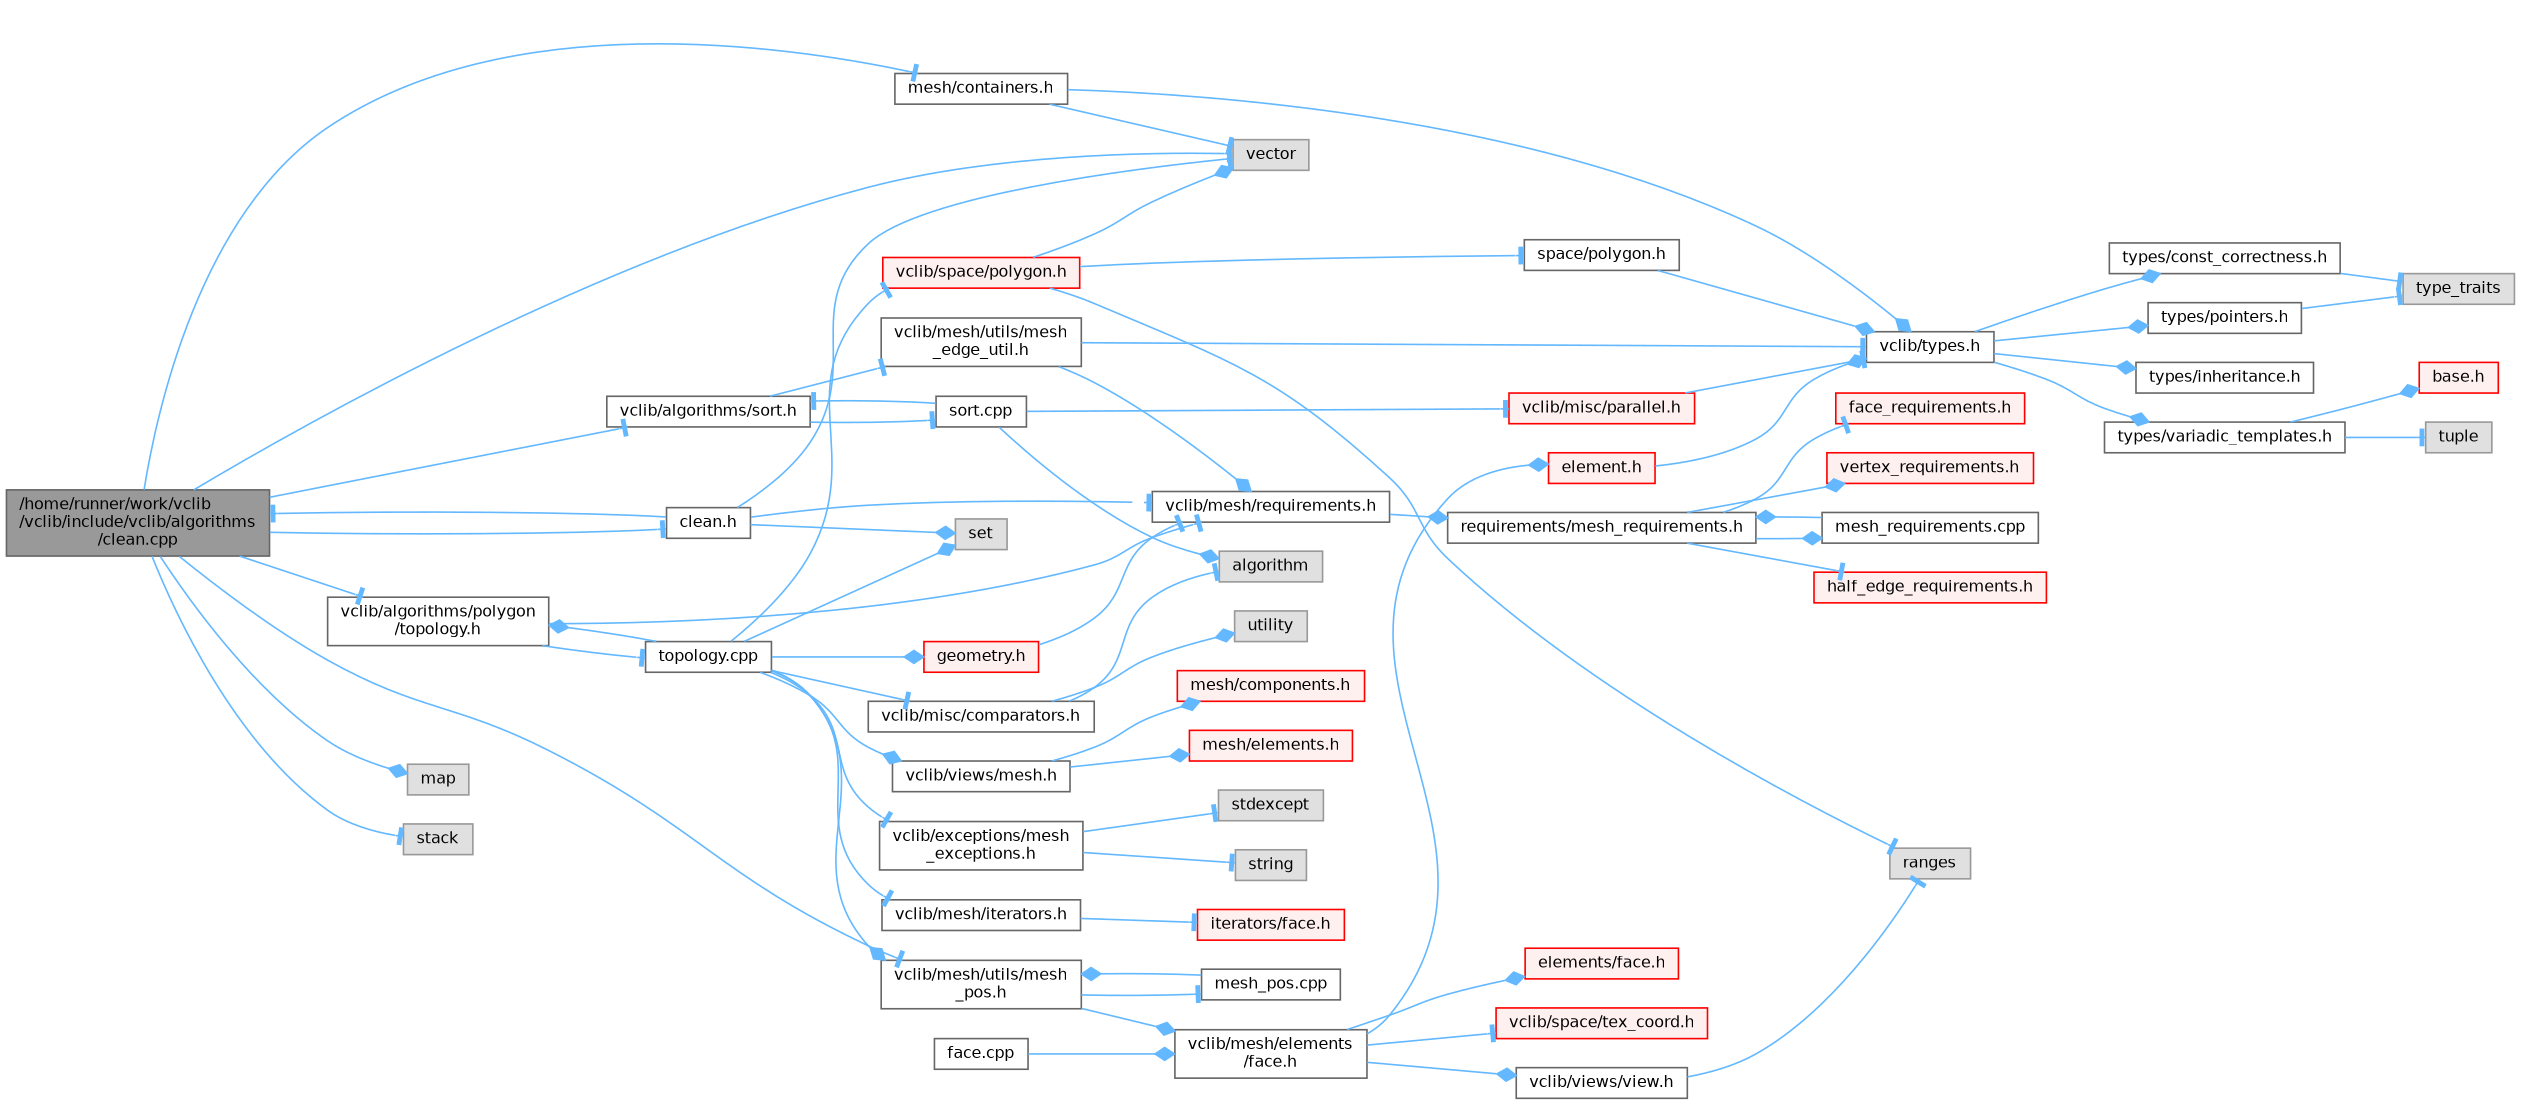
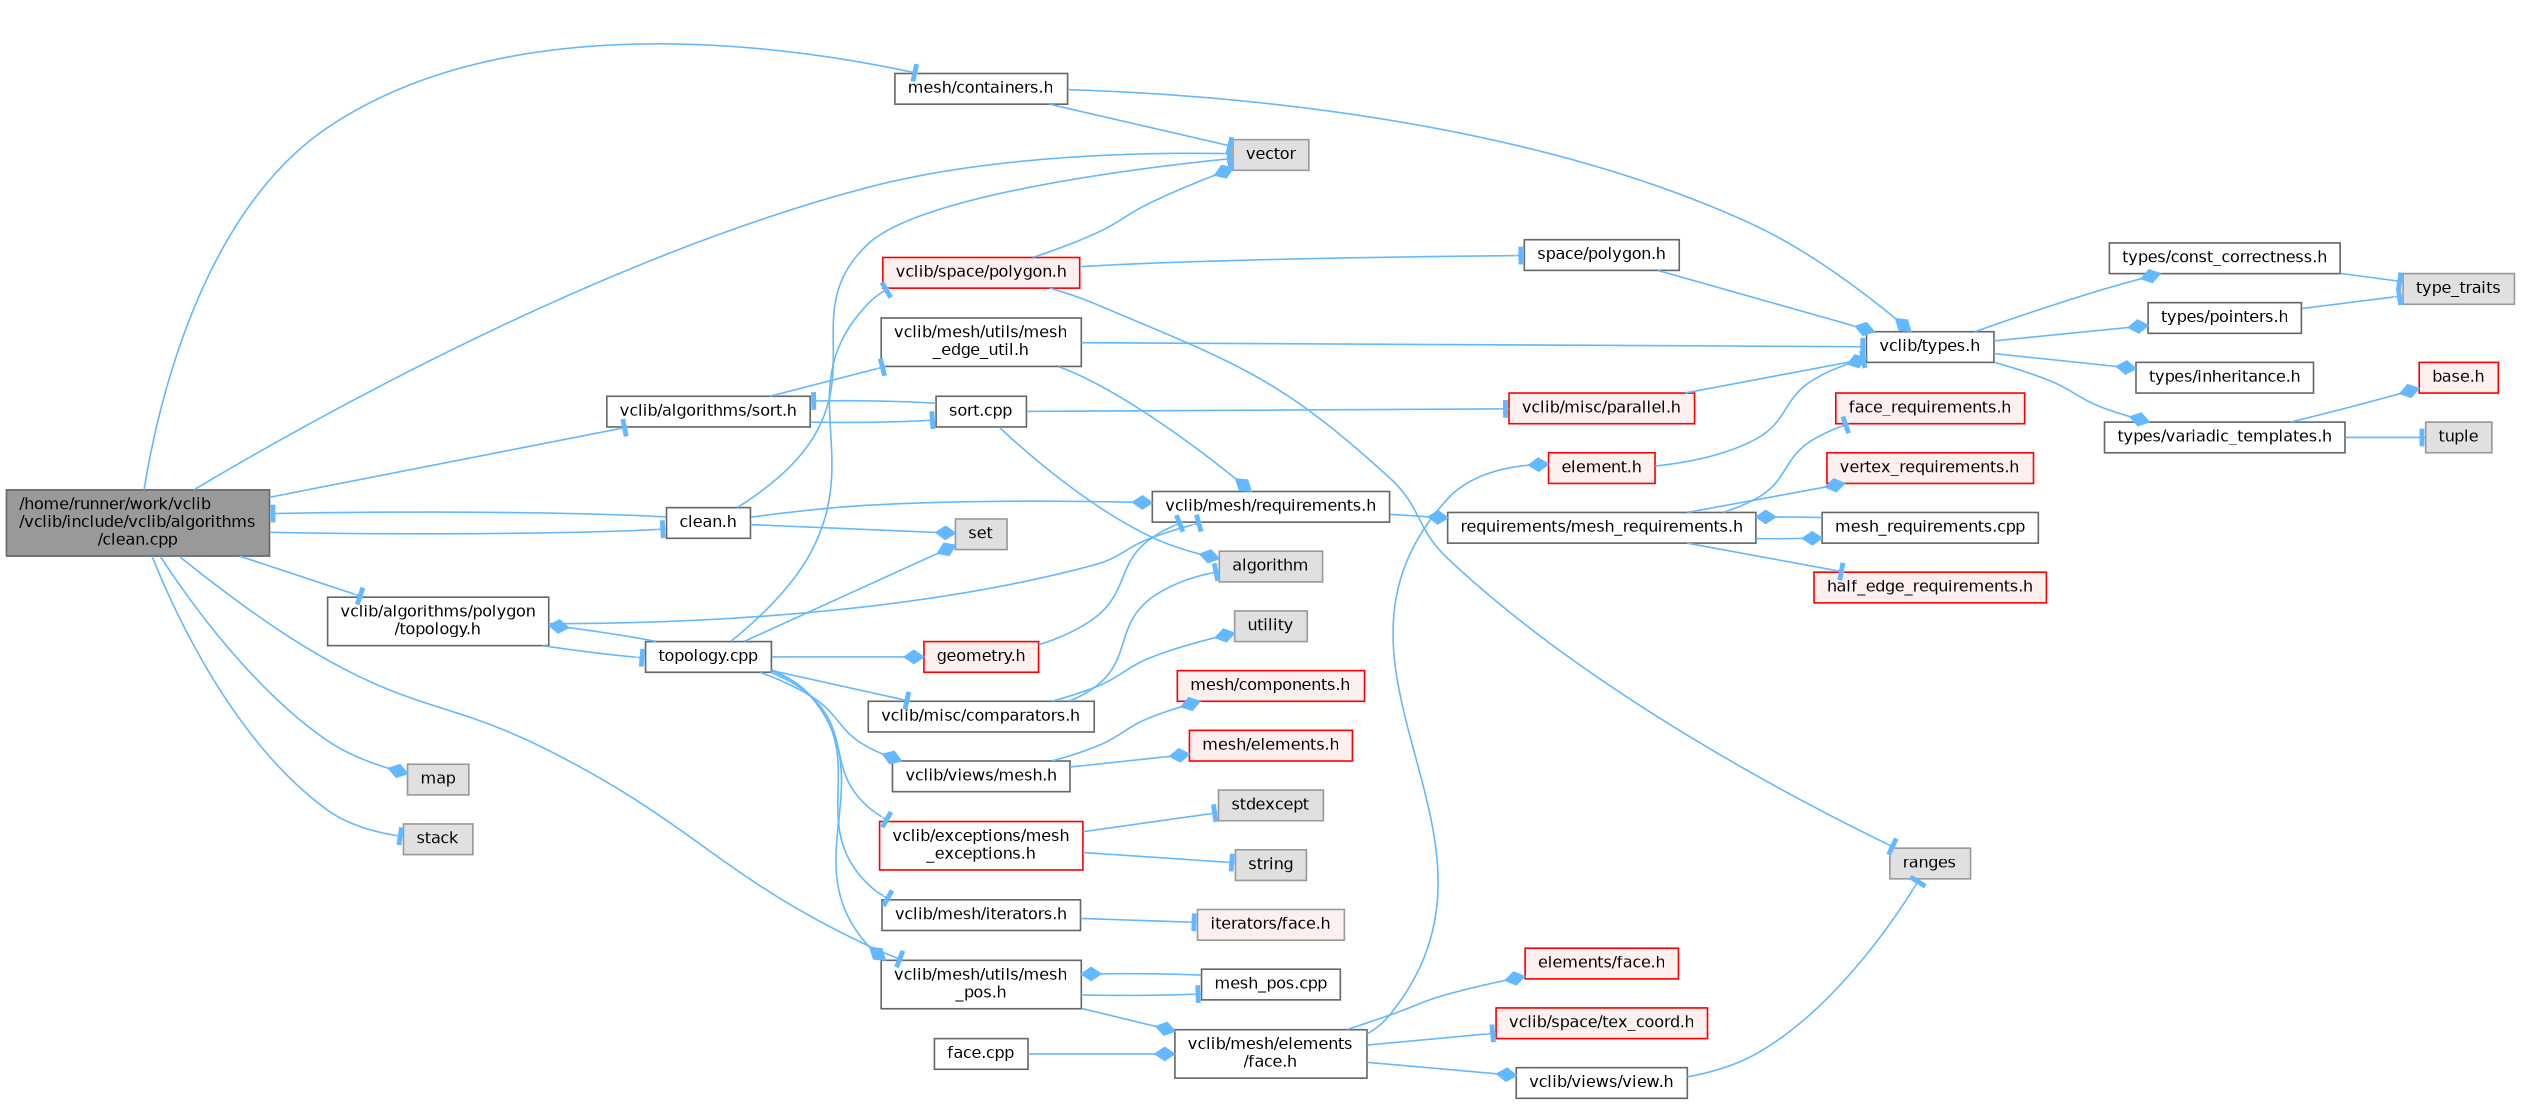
(941, 502) -> (941, 502)
(981, 846) -> (981, 846)
(1271, 925) -> (1271, 925)
